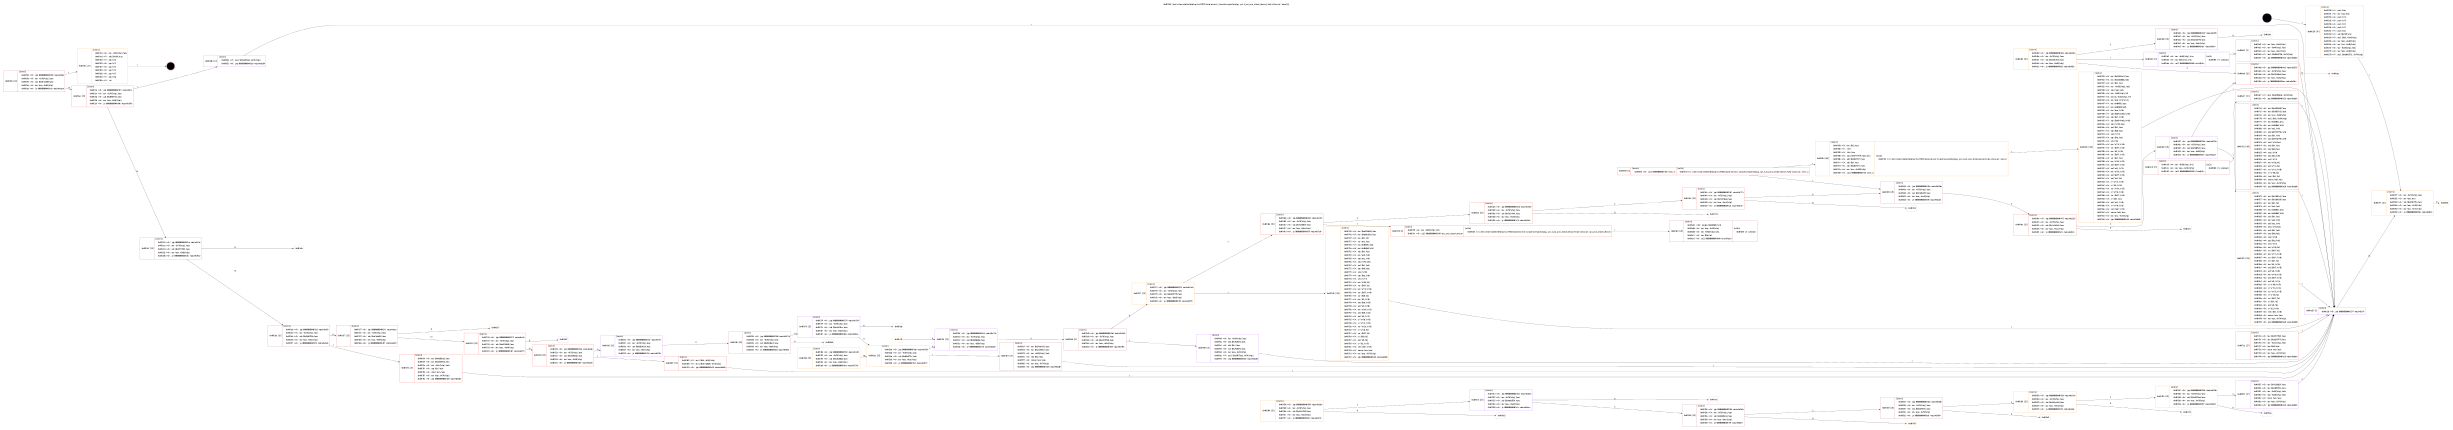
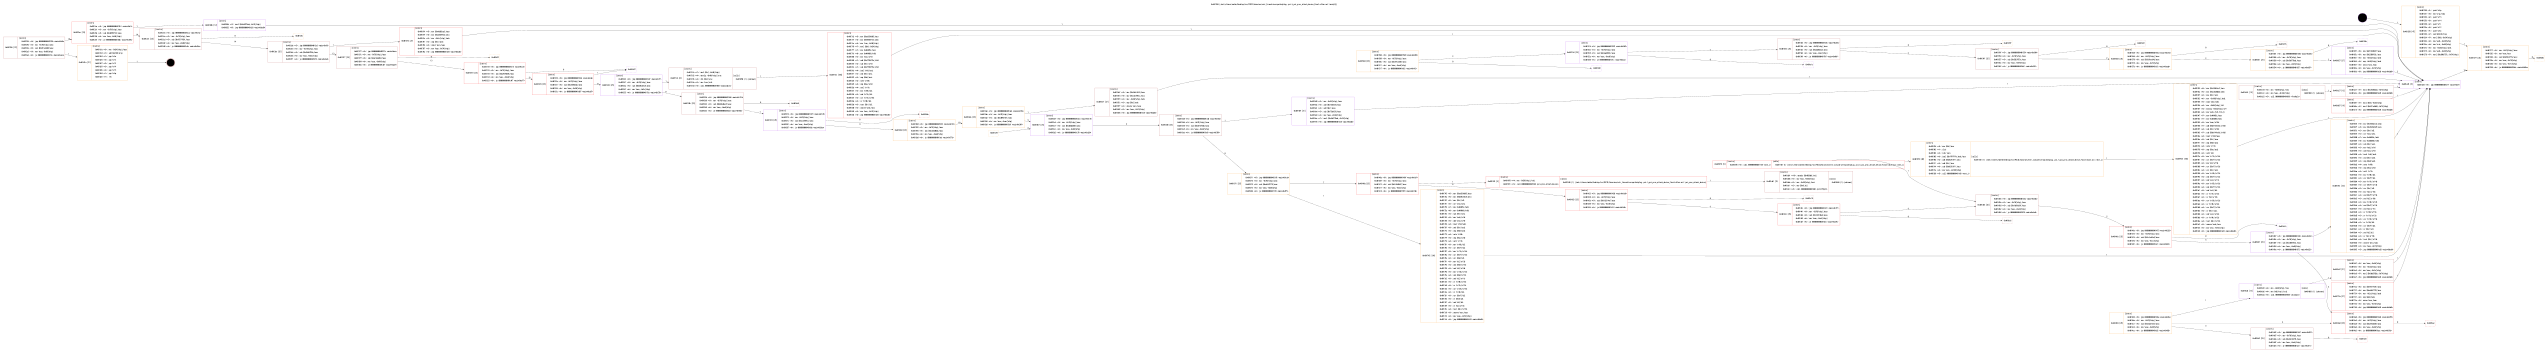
none -> (713, 78)
(863, 341) -> (859, 128)
(628, 359) -> (609, 72)
